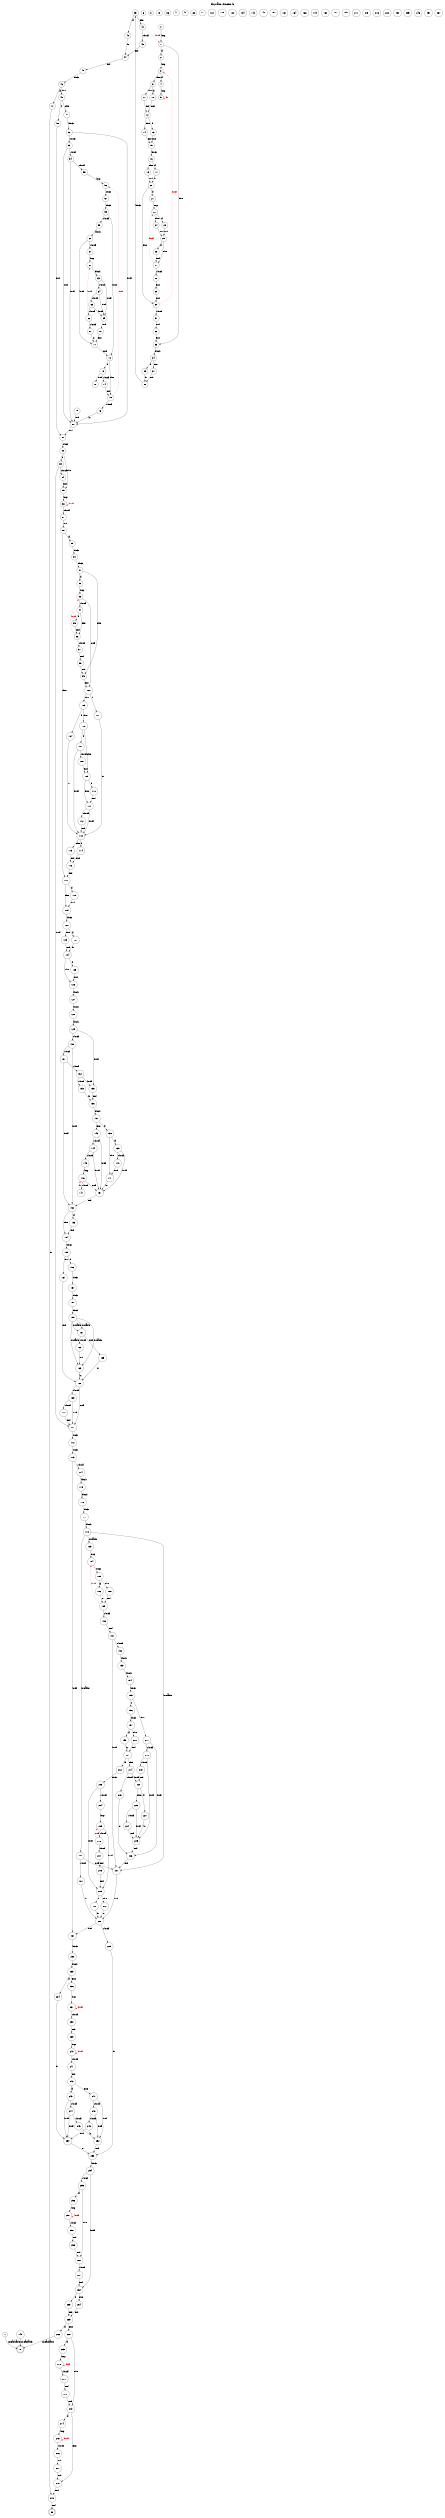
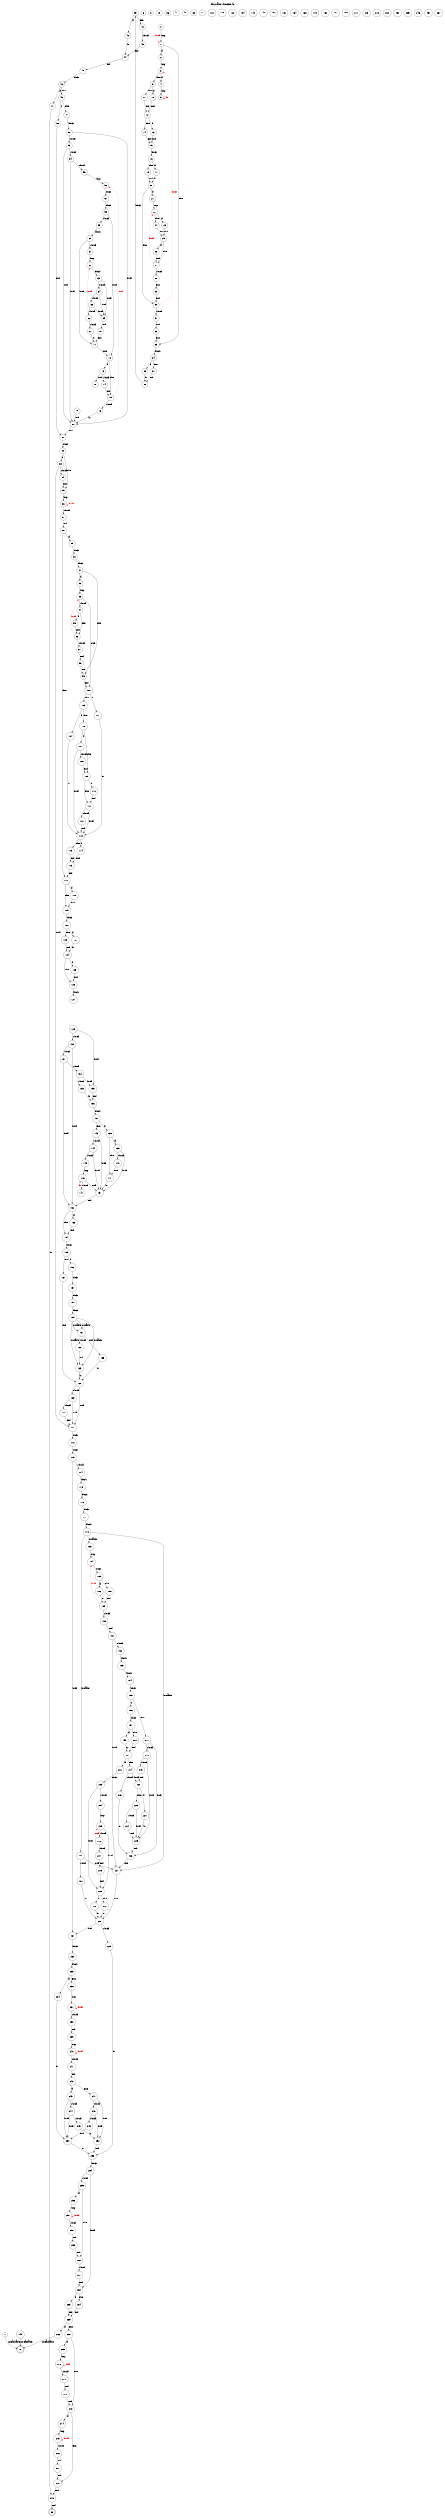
(73, 1014) -> none
